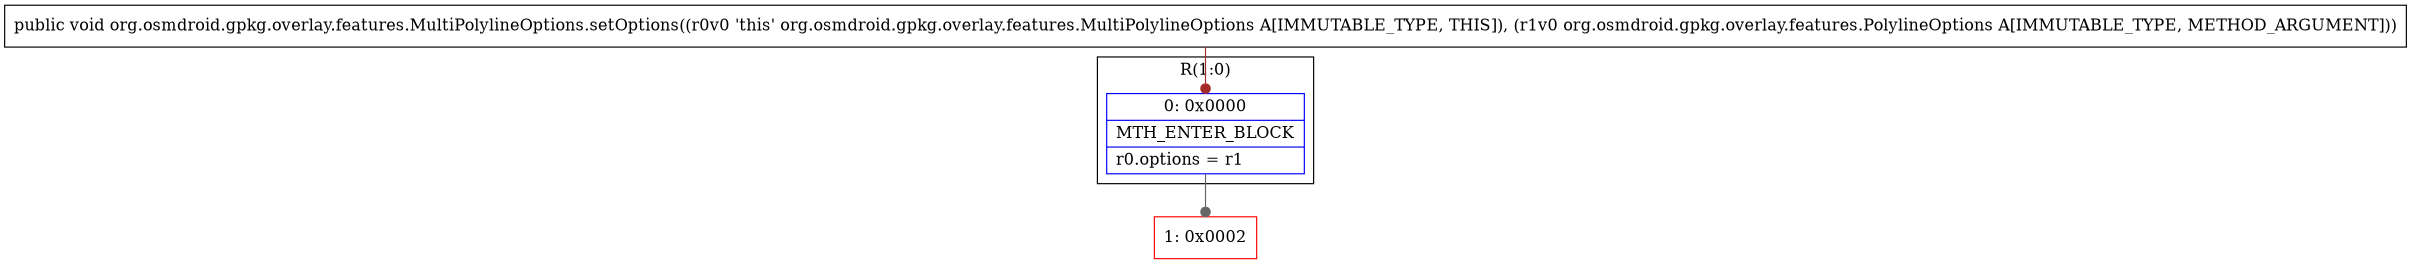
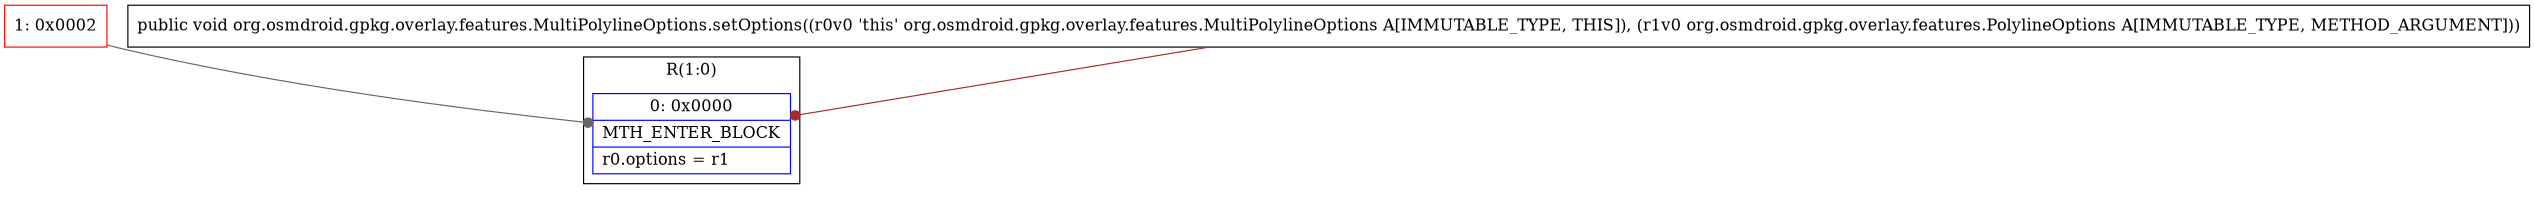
(1206, 191) -> (344, 91)
